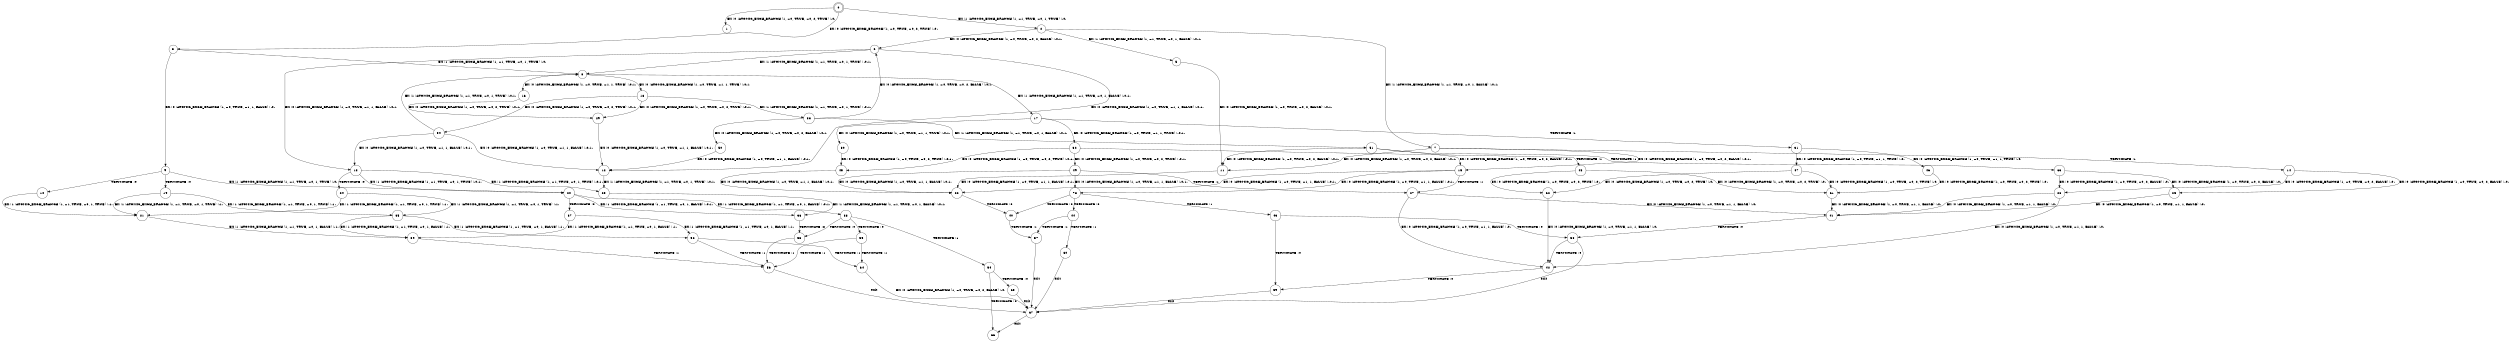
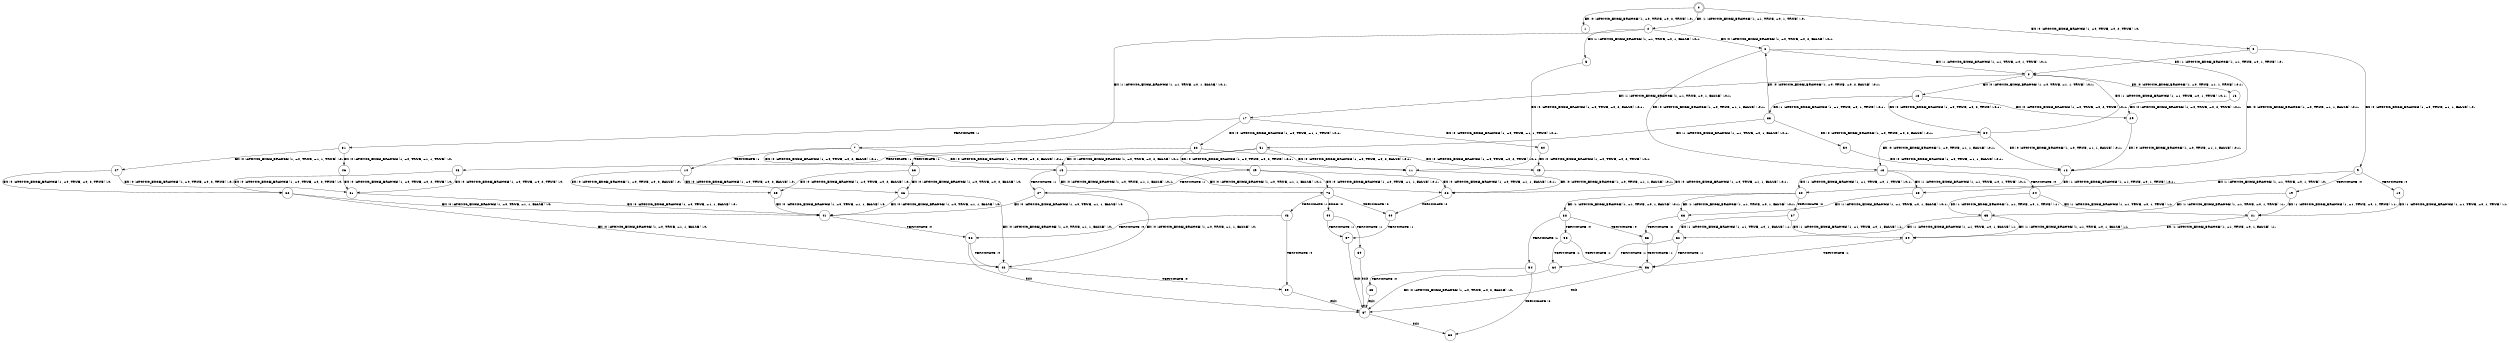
(1087, 204) -> (1336, 204)
none -> (555, 211)
